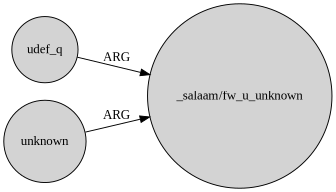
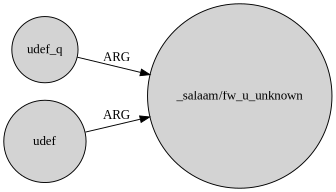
(45, 141) -> (45, 141)
